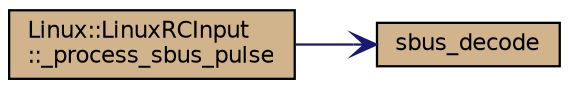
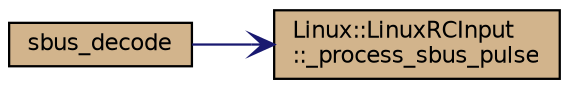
(324, 45) -> (222, 45)
